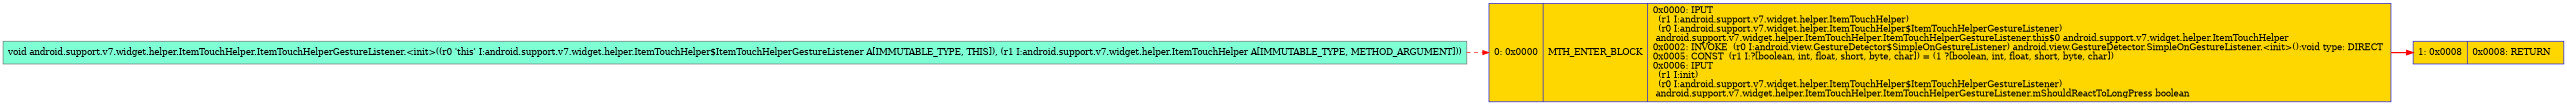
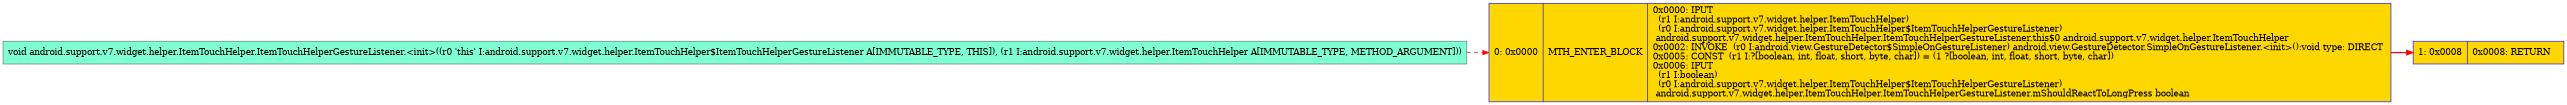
(1675, 75) -> (1685, 75)
